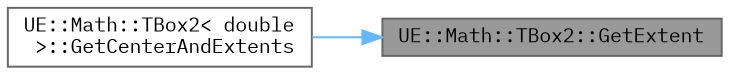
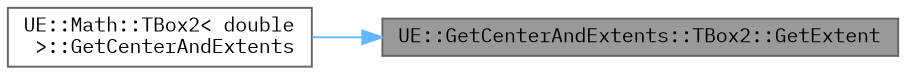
(552, 37) -> (640, 37)
